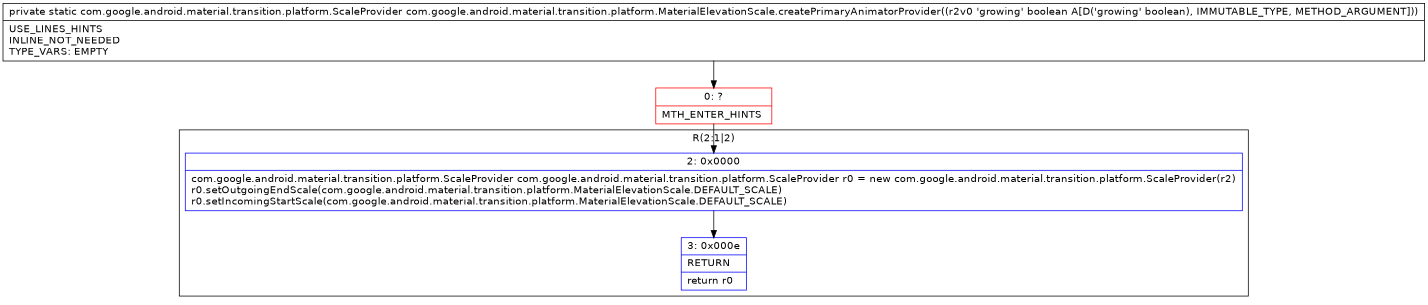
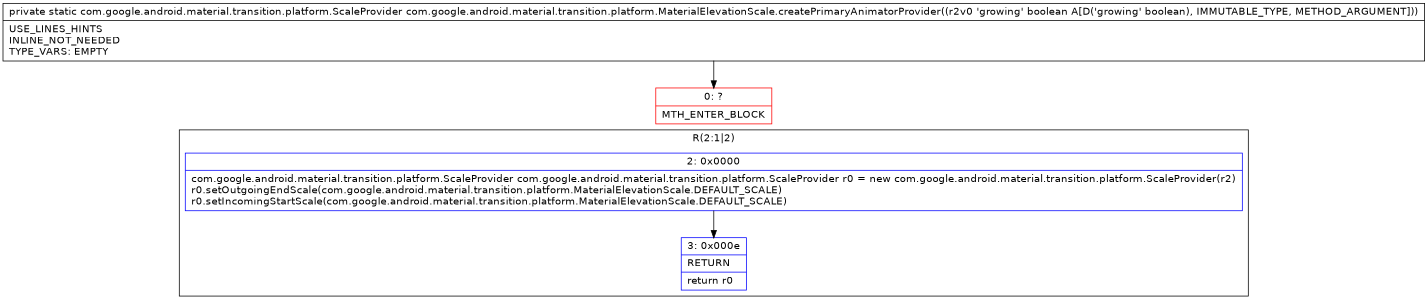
(712, 115) -> (714, 115)
(714, 135) -> none
